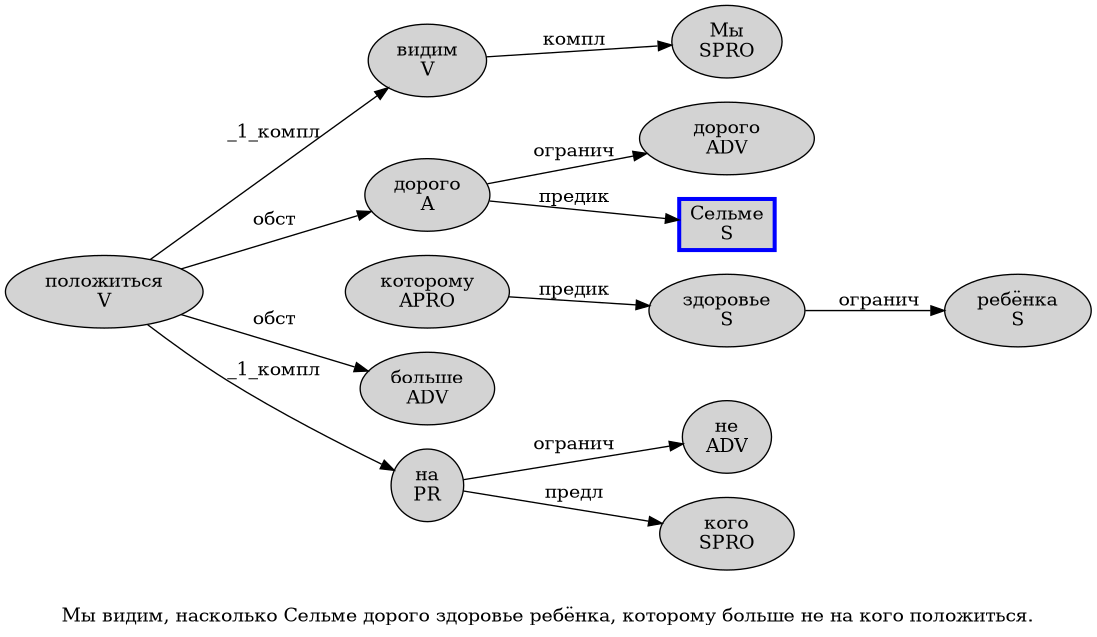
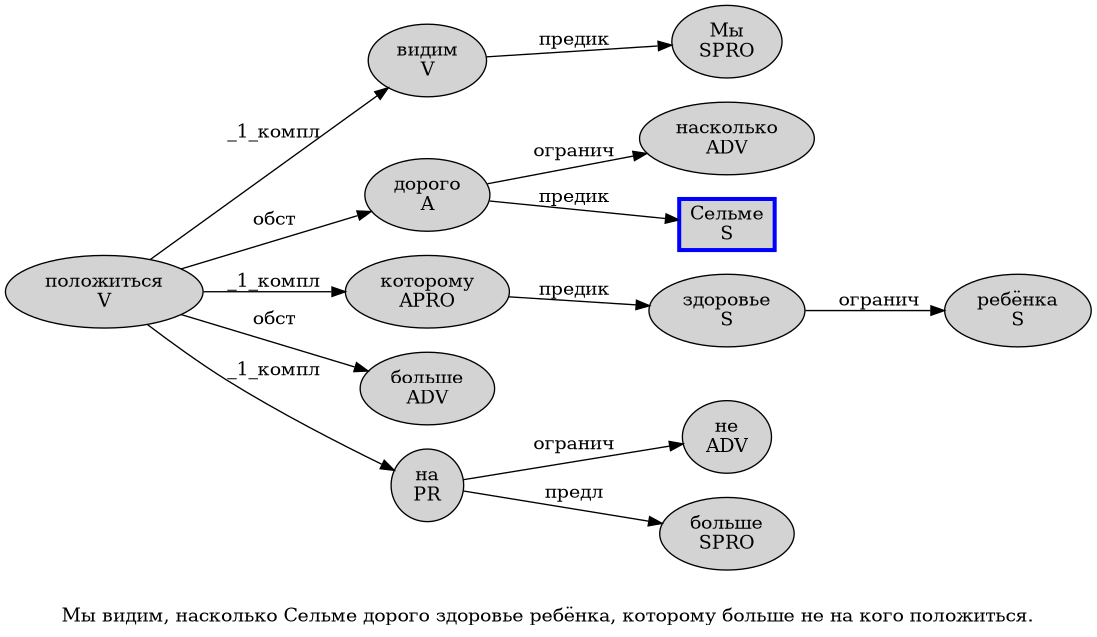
(574, 40) -> (574, 40)
(727, 138) -> (727, 138)
none -> (267, 292)
(727, 534) -> (727, 534)
